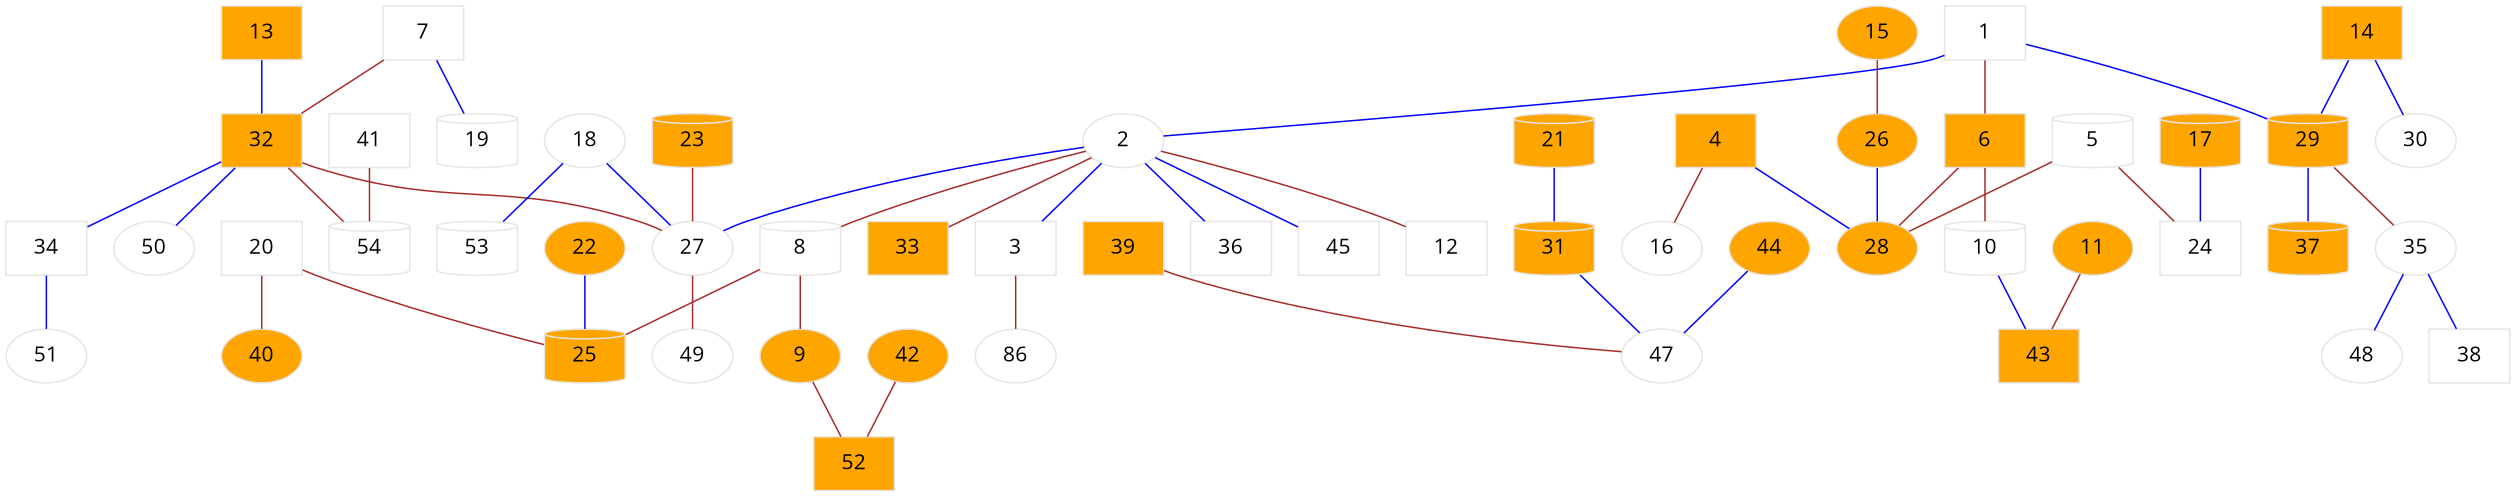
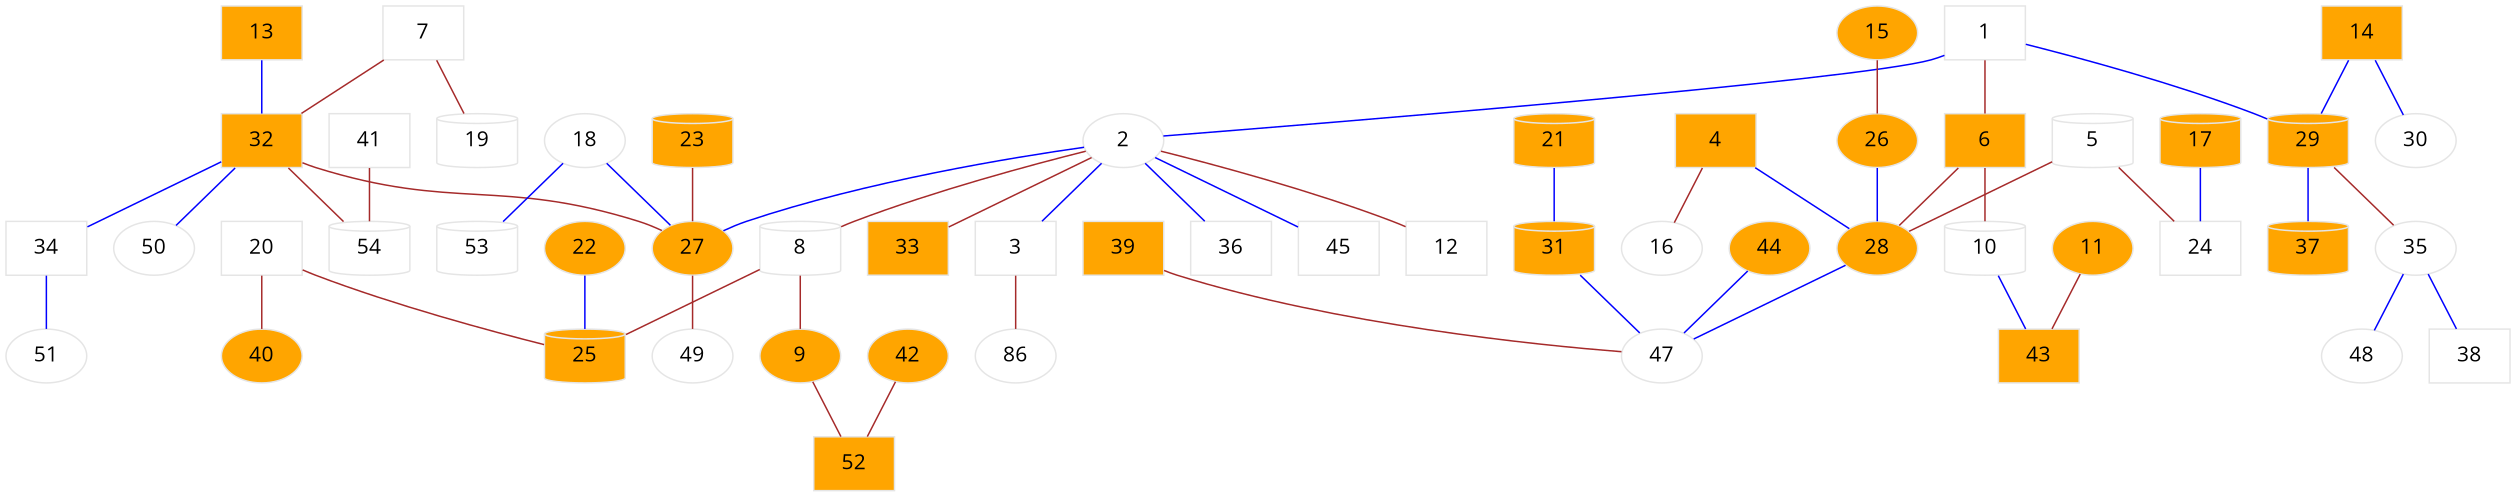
(450, 87) -> (450, 87)
(693, 248) -> (693, 248)
none -> (1770, 302)
